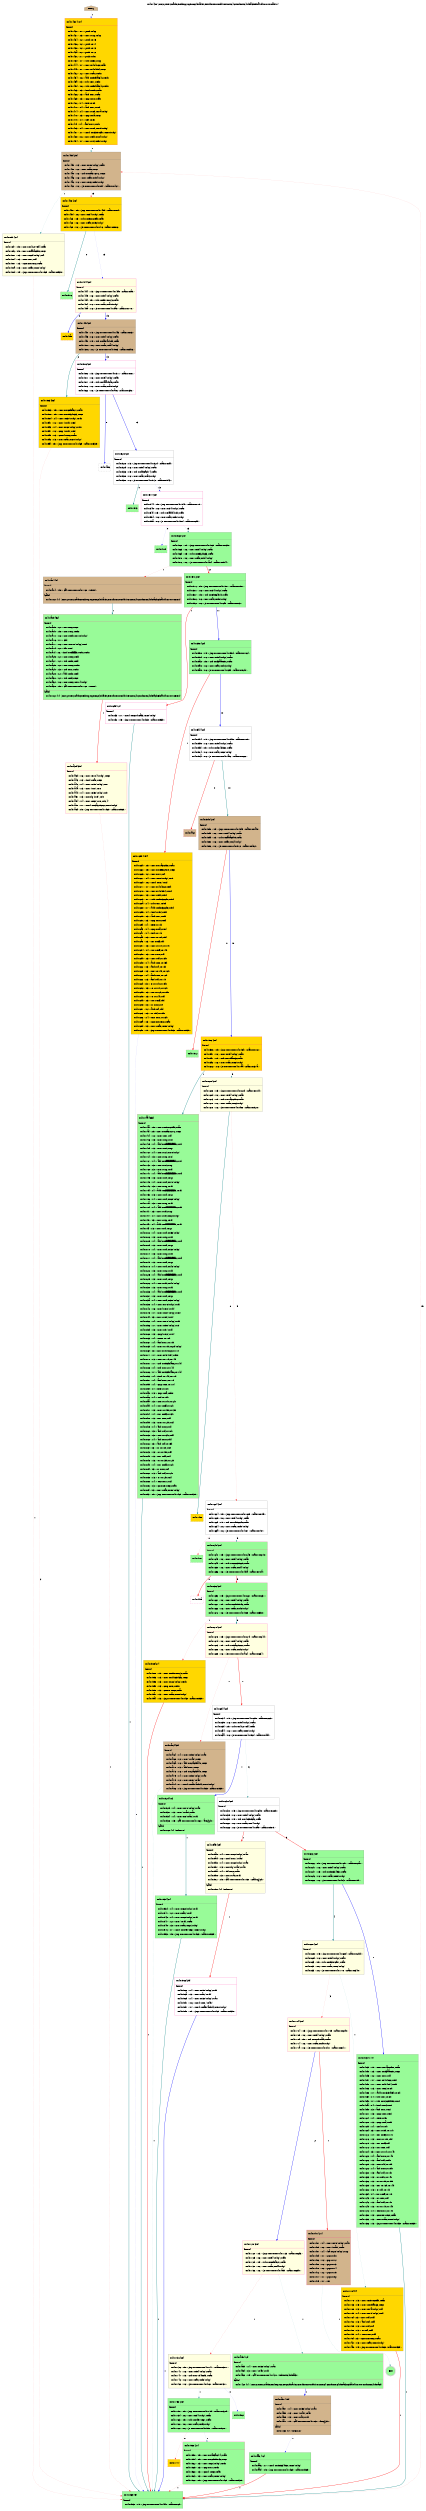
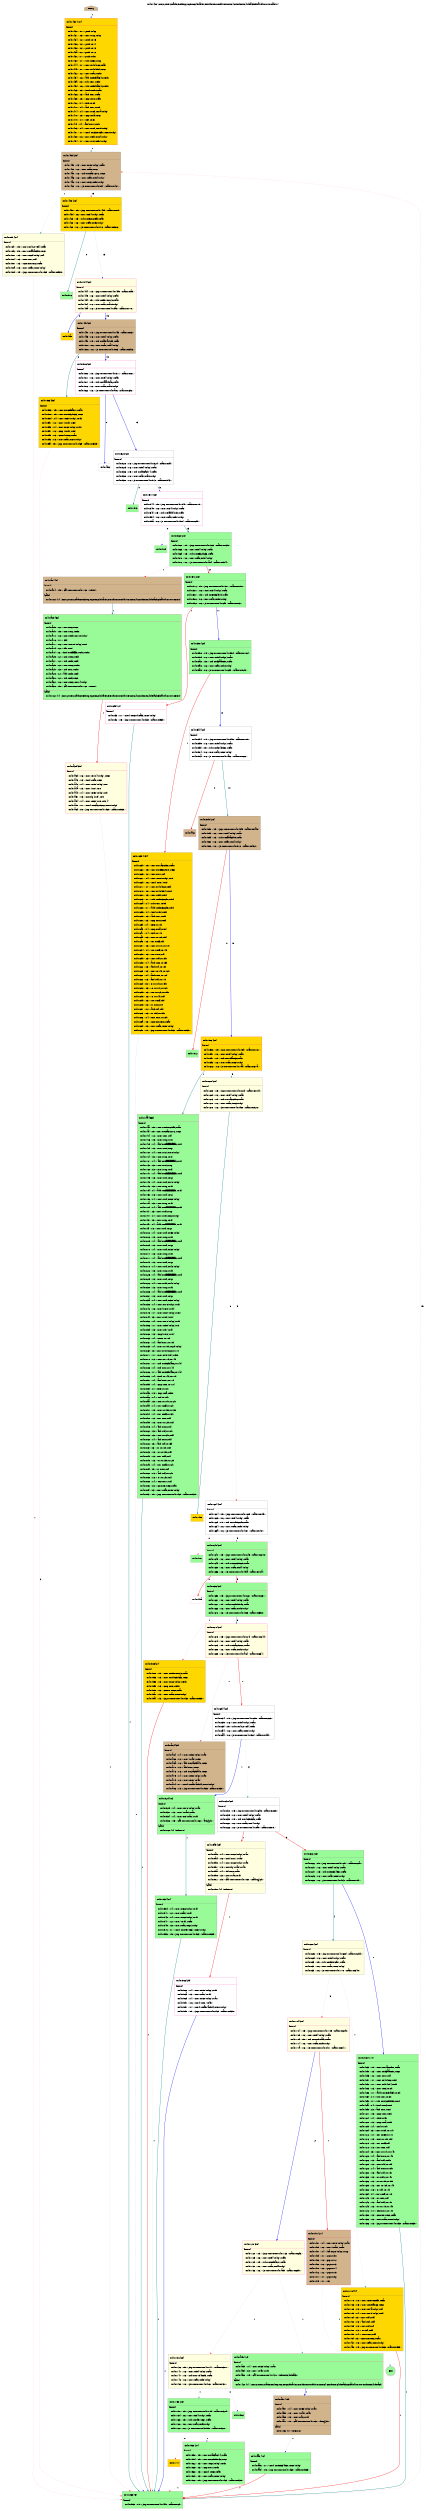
(186, 528) -> (186, 528)
